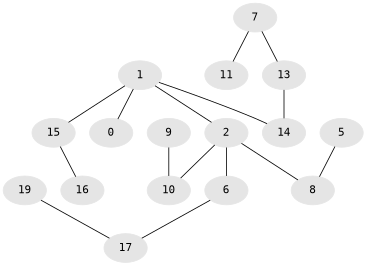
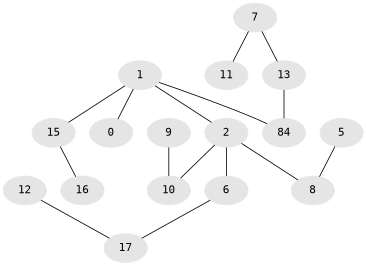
(284, 133) -> (284, 133)
(25, 190) -> (25, 190)
